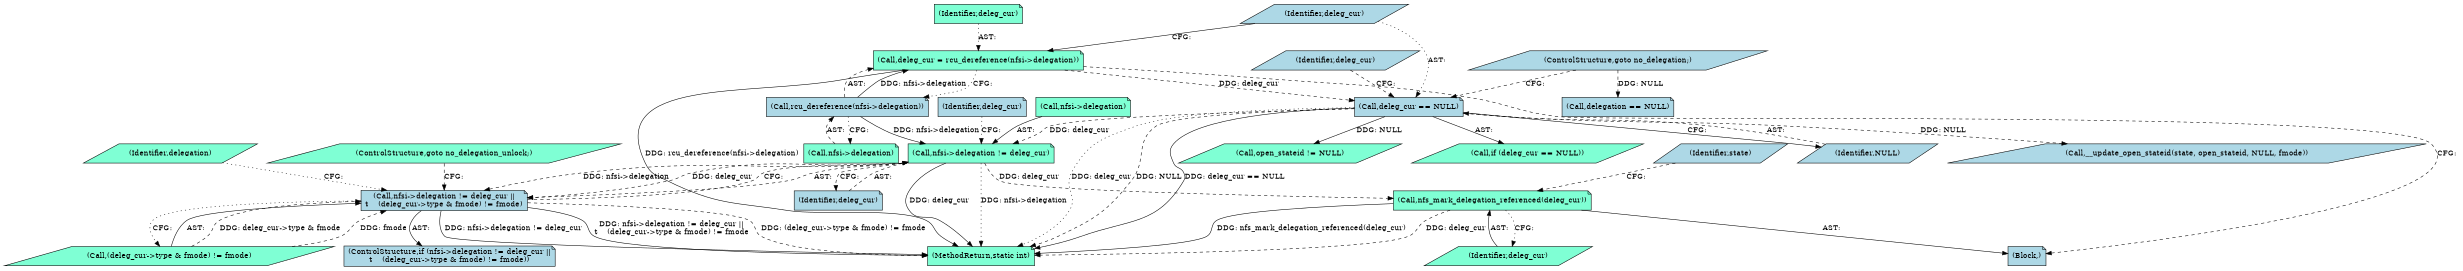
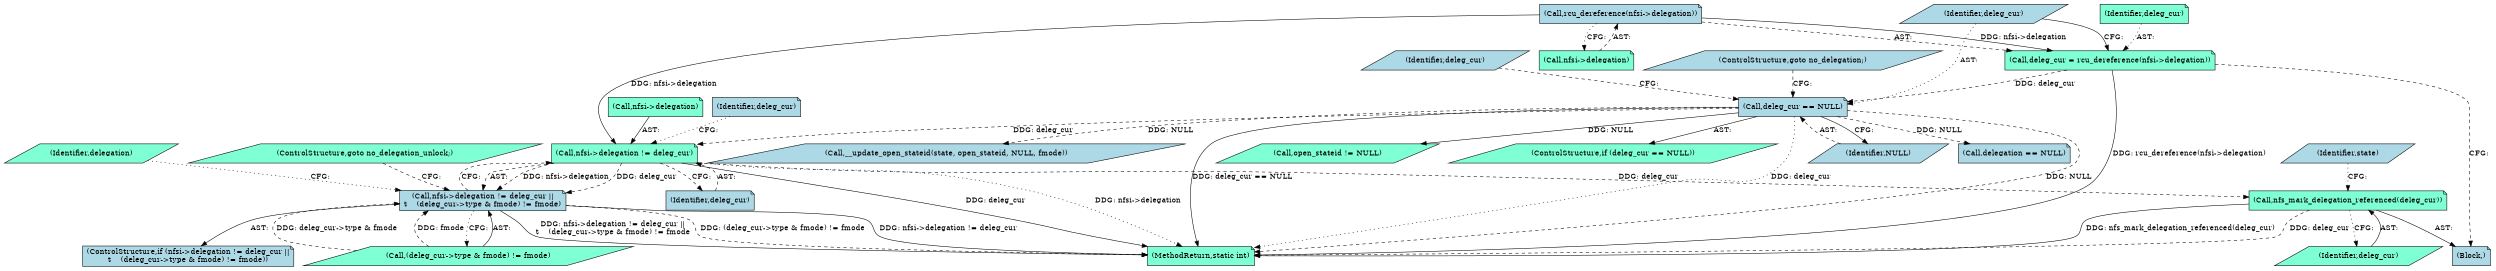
(1618, 81) -> (1901, 130)
(958, 91) -> none
(1528, 153) -> (1613, 153)
(1609, 176) -> (2348, 174)
